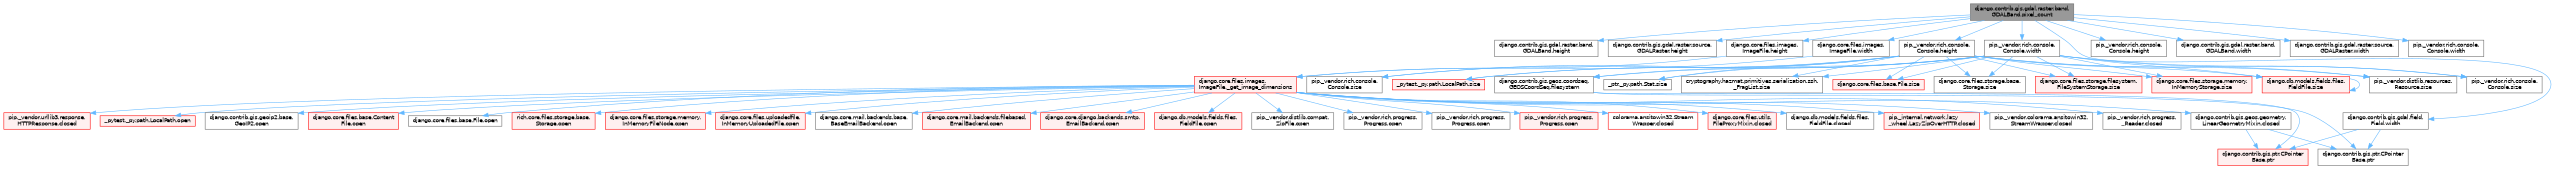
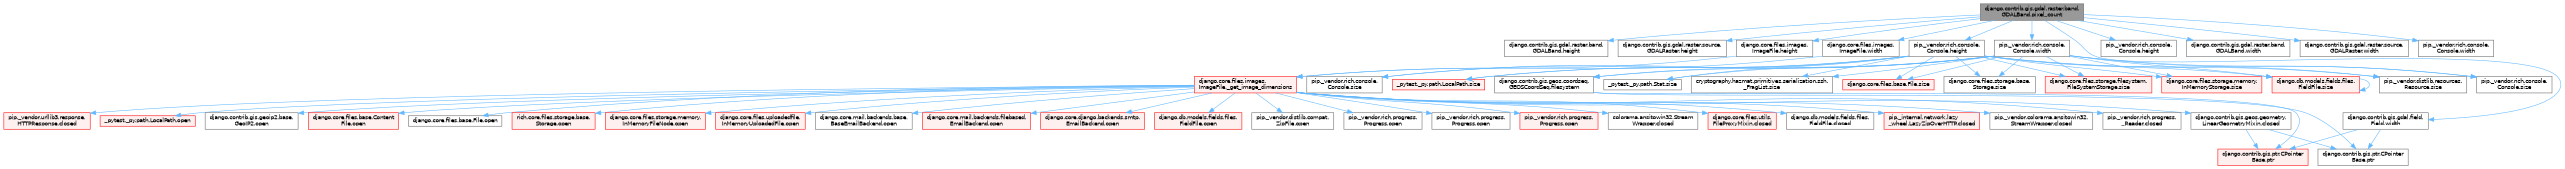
(1638, 85) -> (1643, 85)
(1653, 121) -> (1653, 121)
